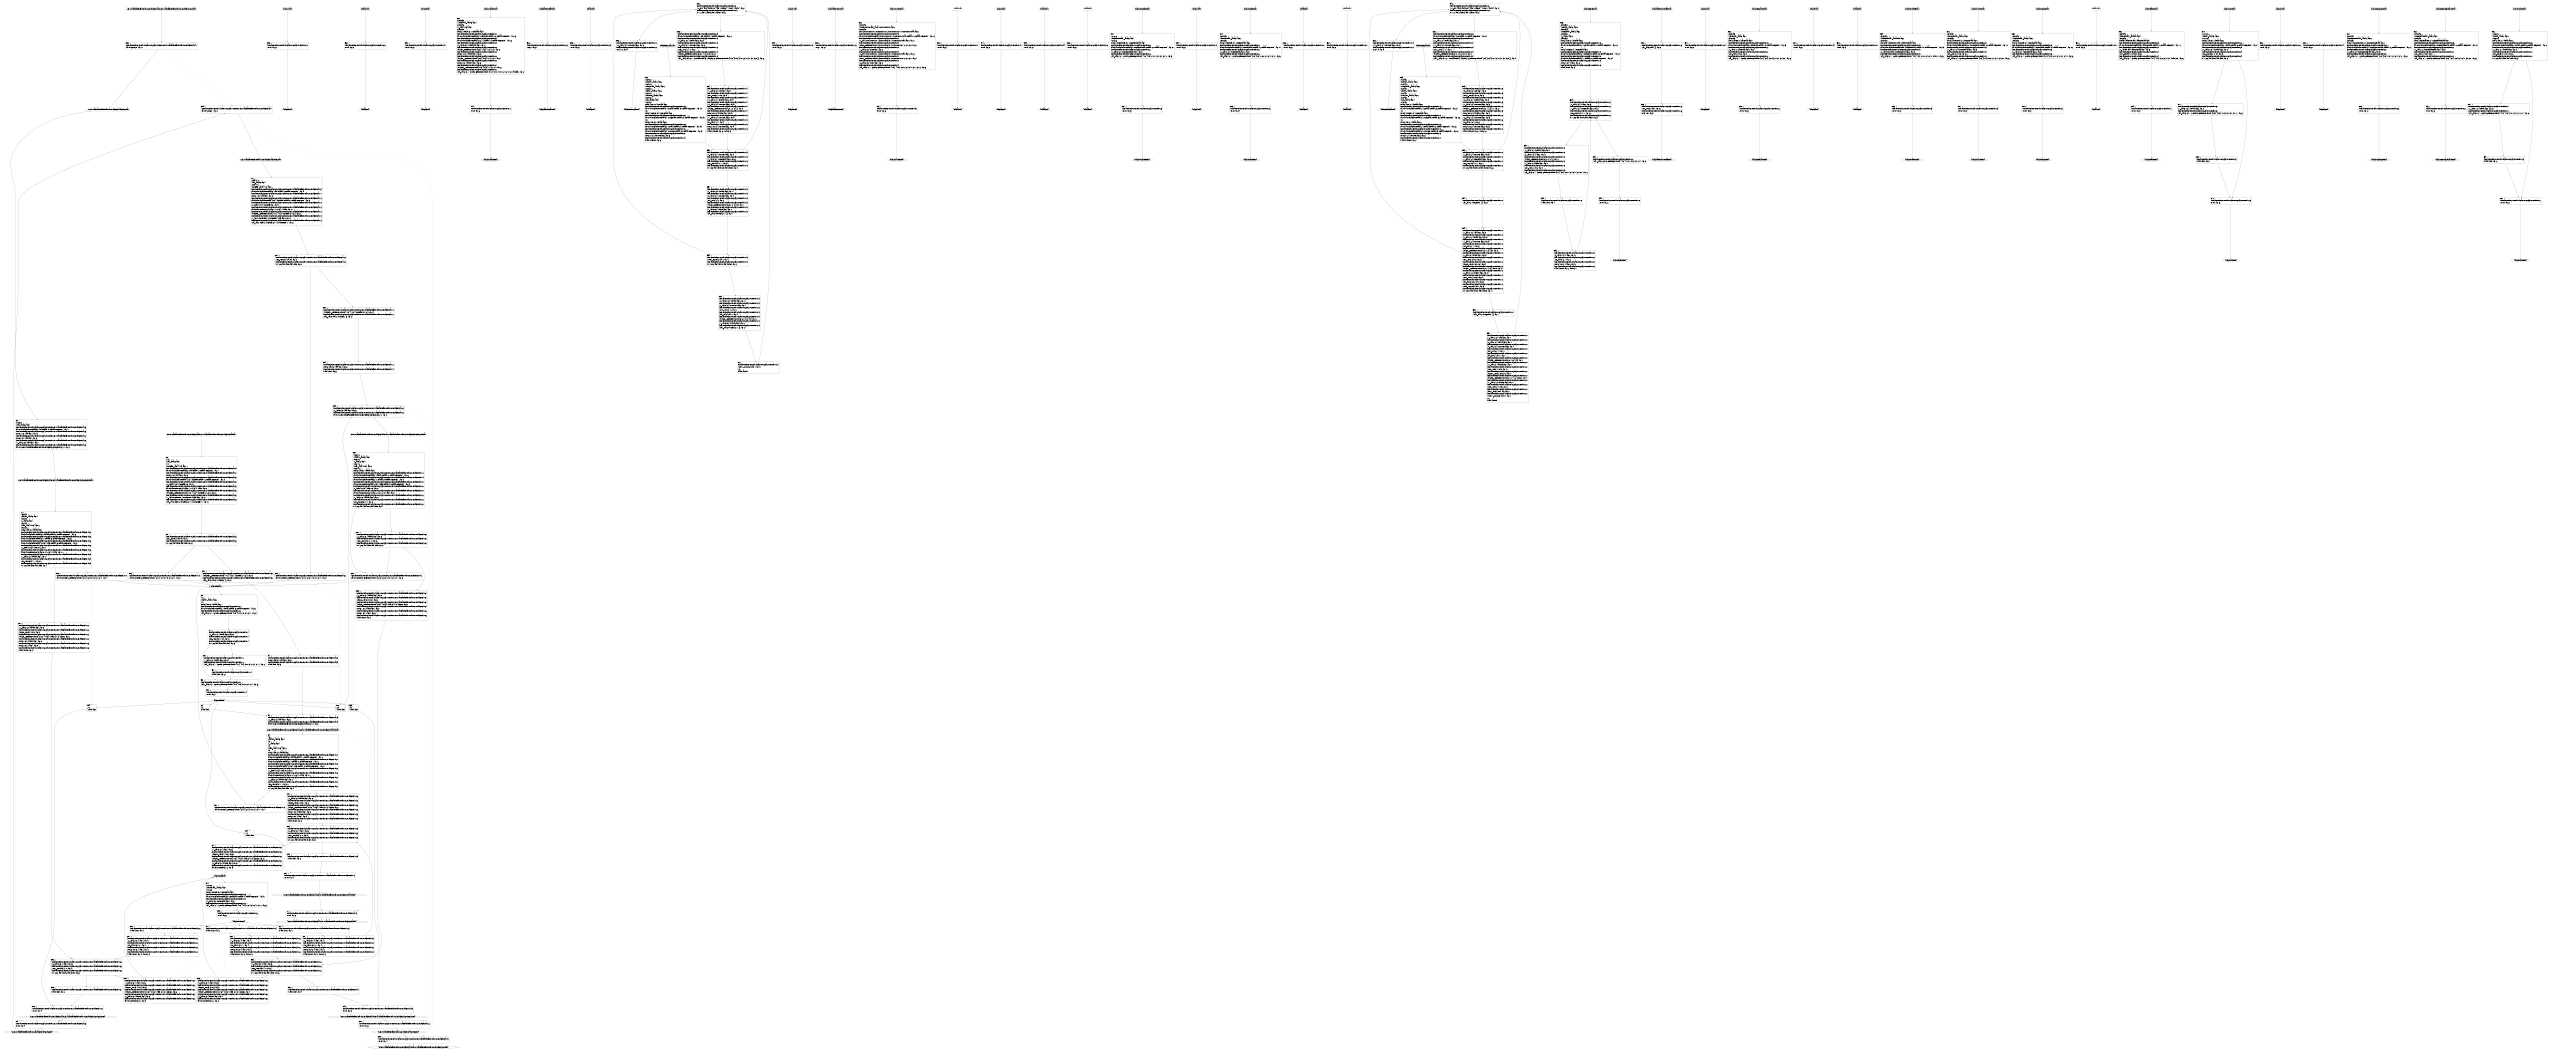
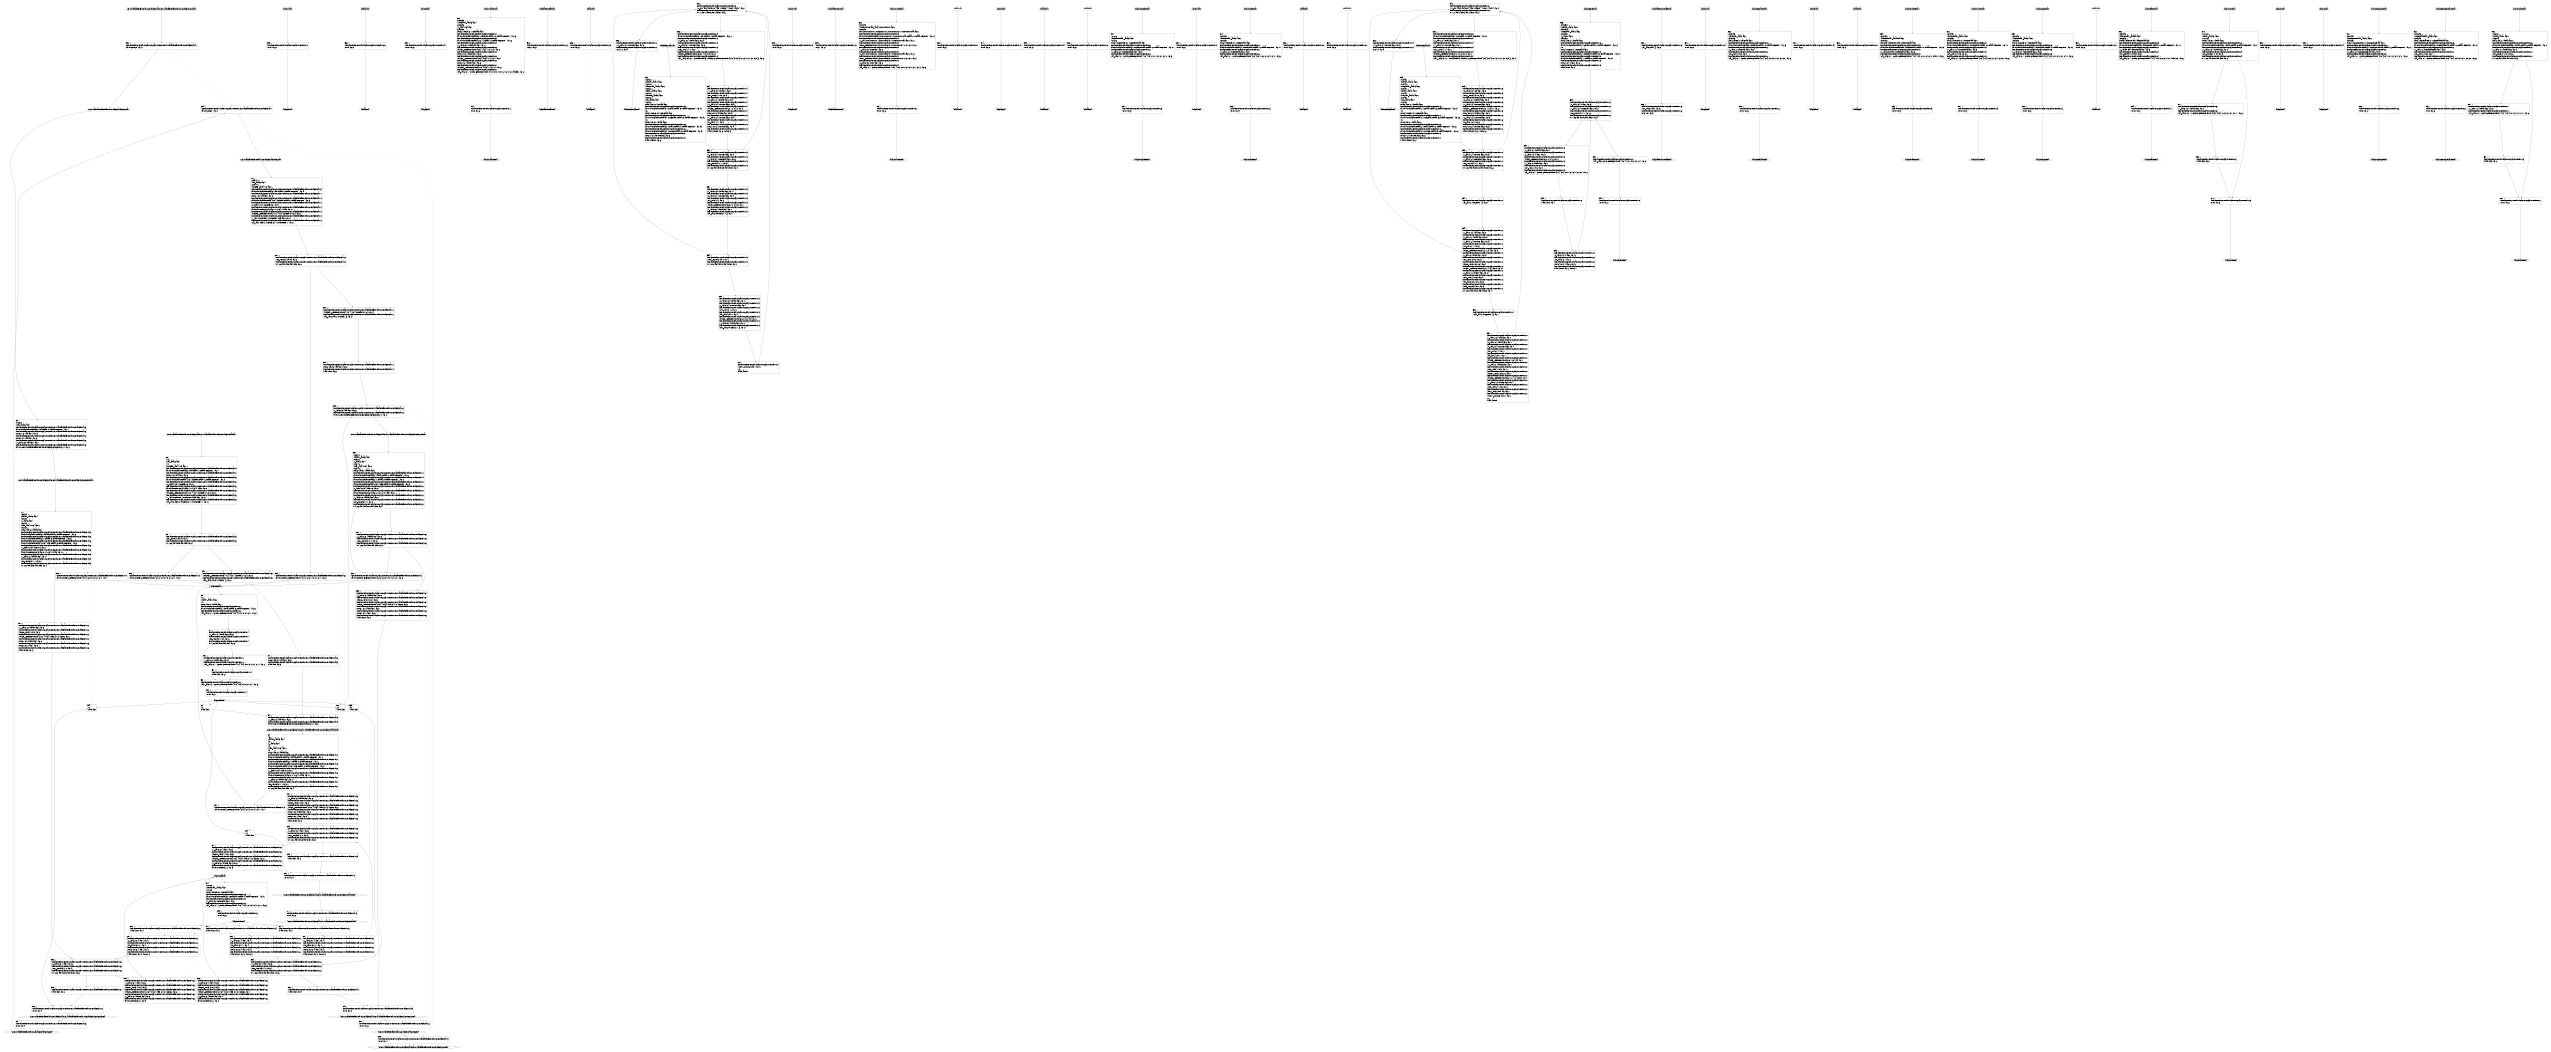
none -> (2324, 9)
